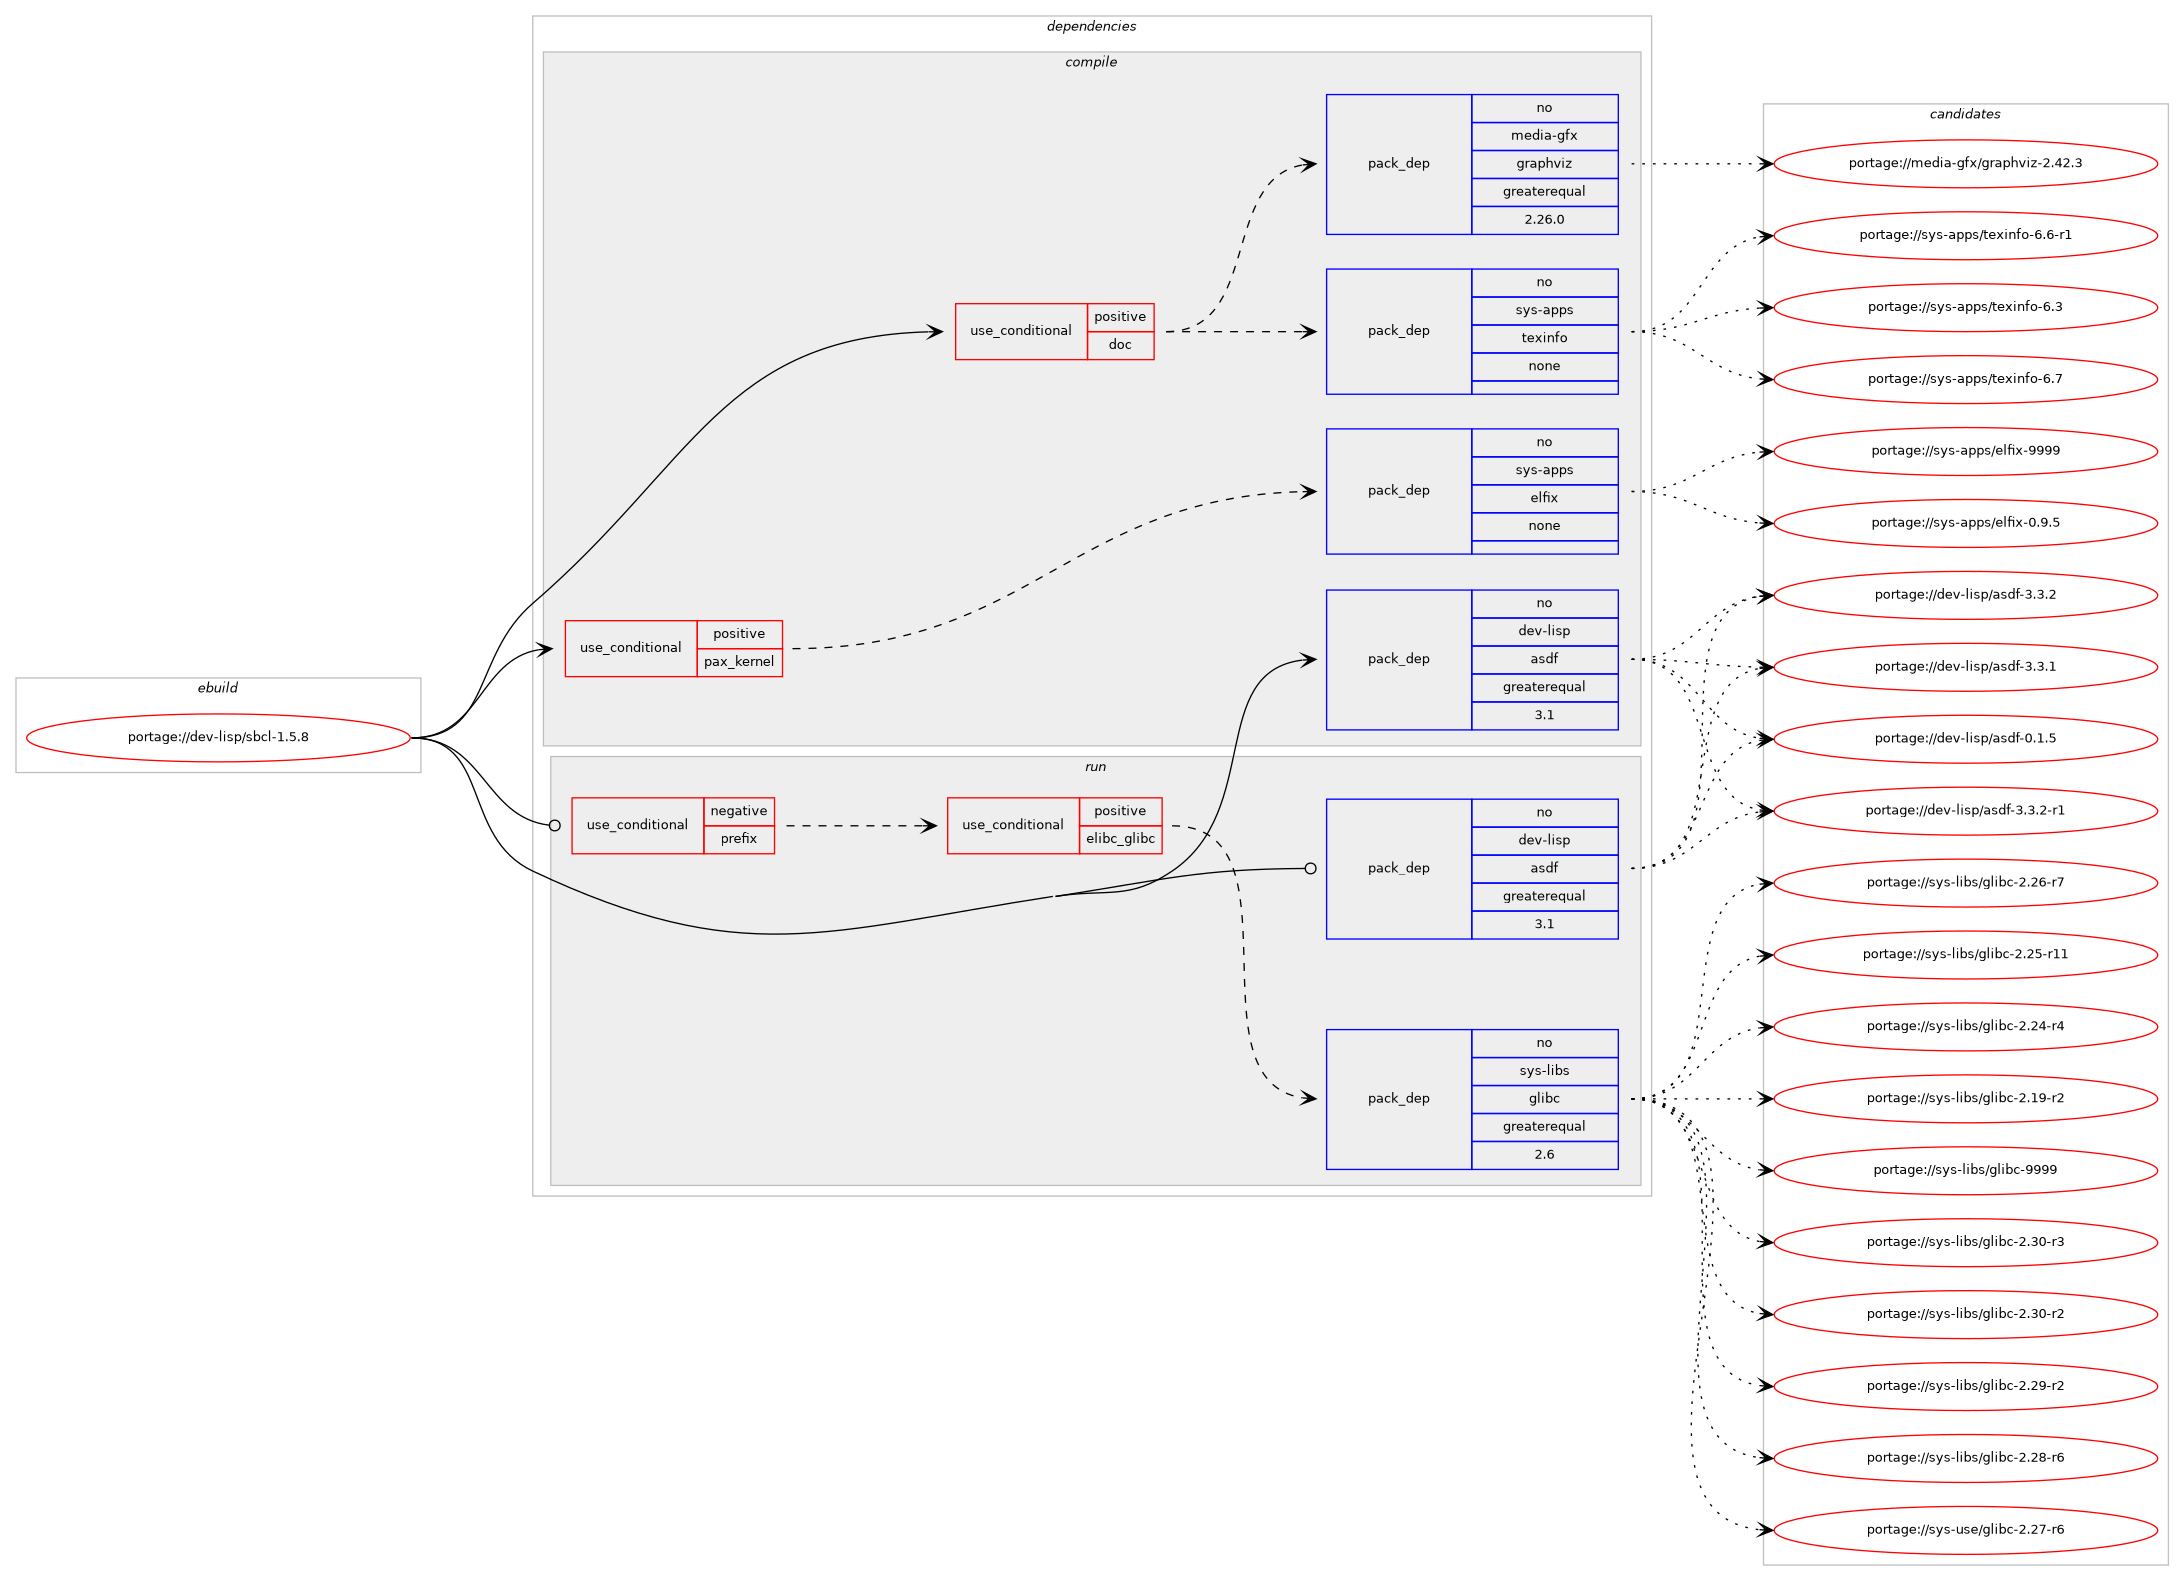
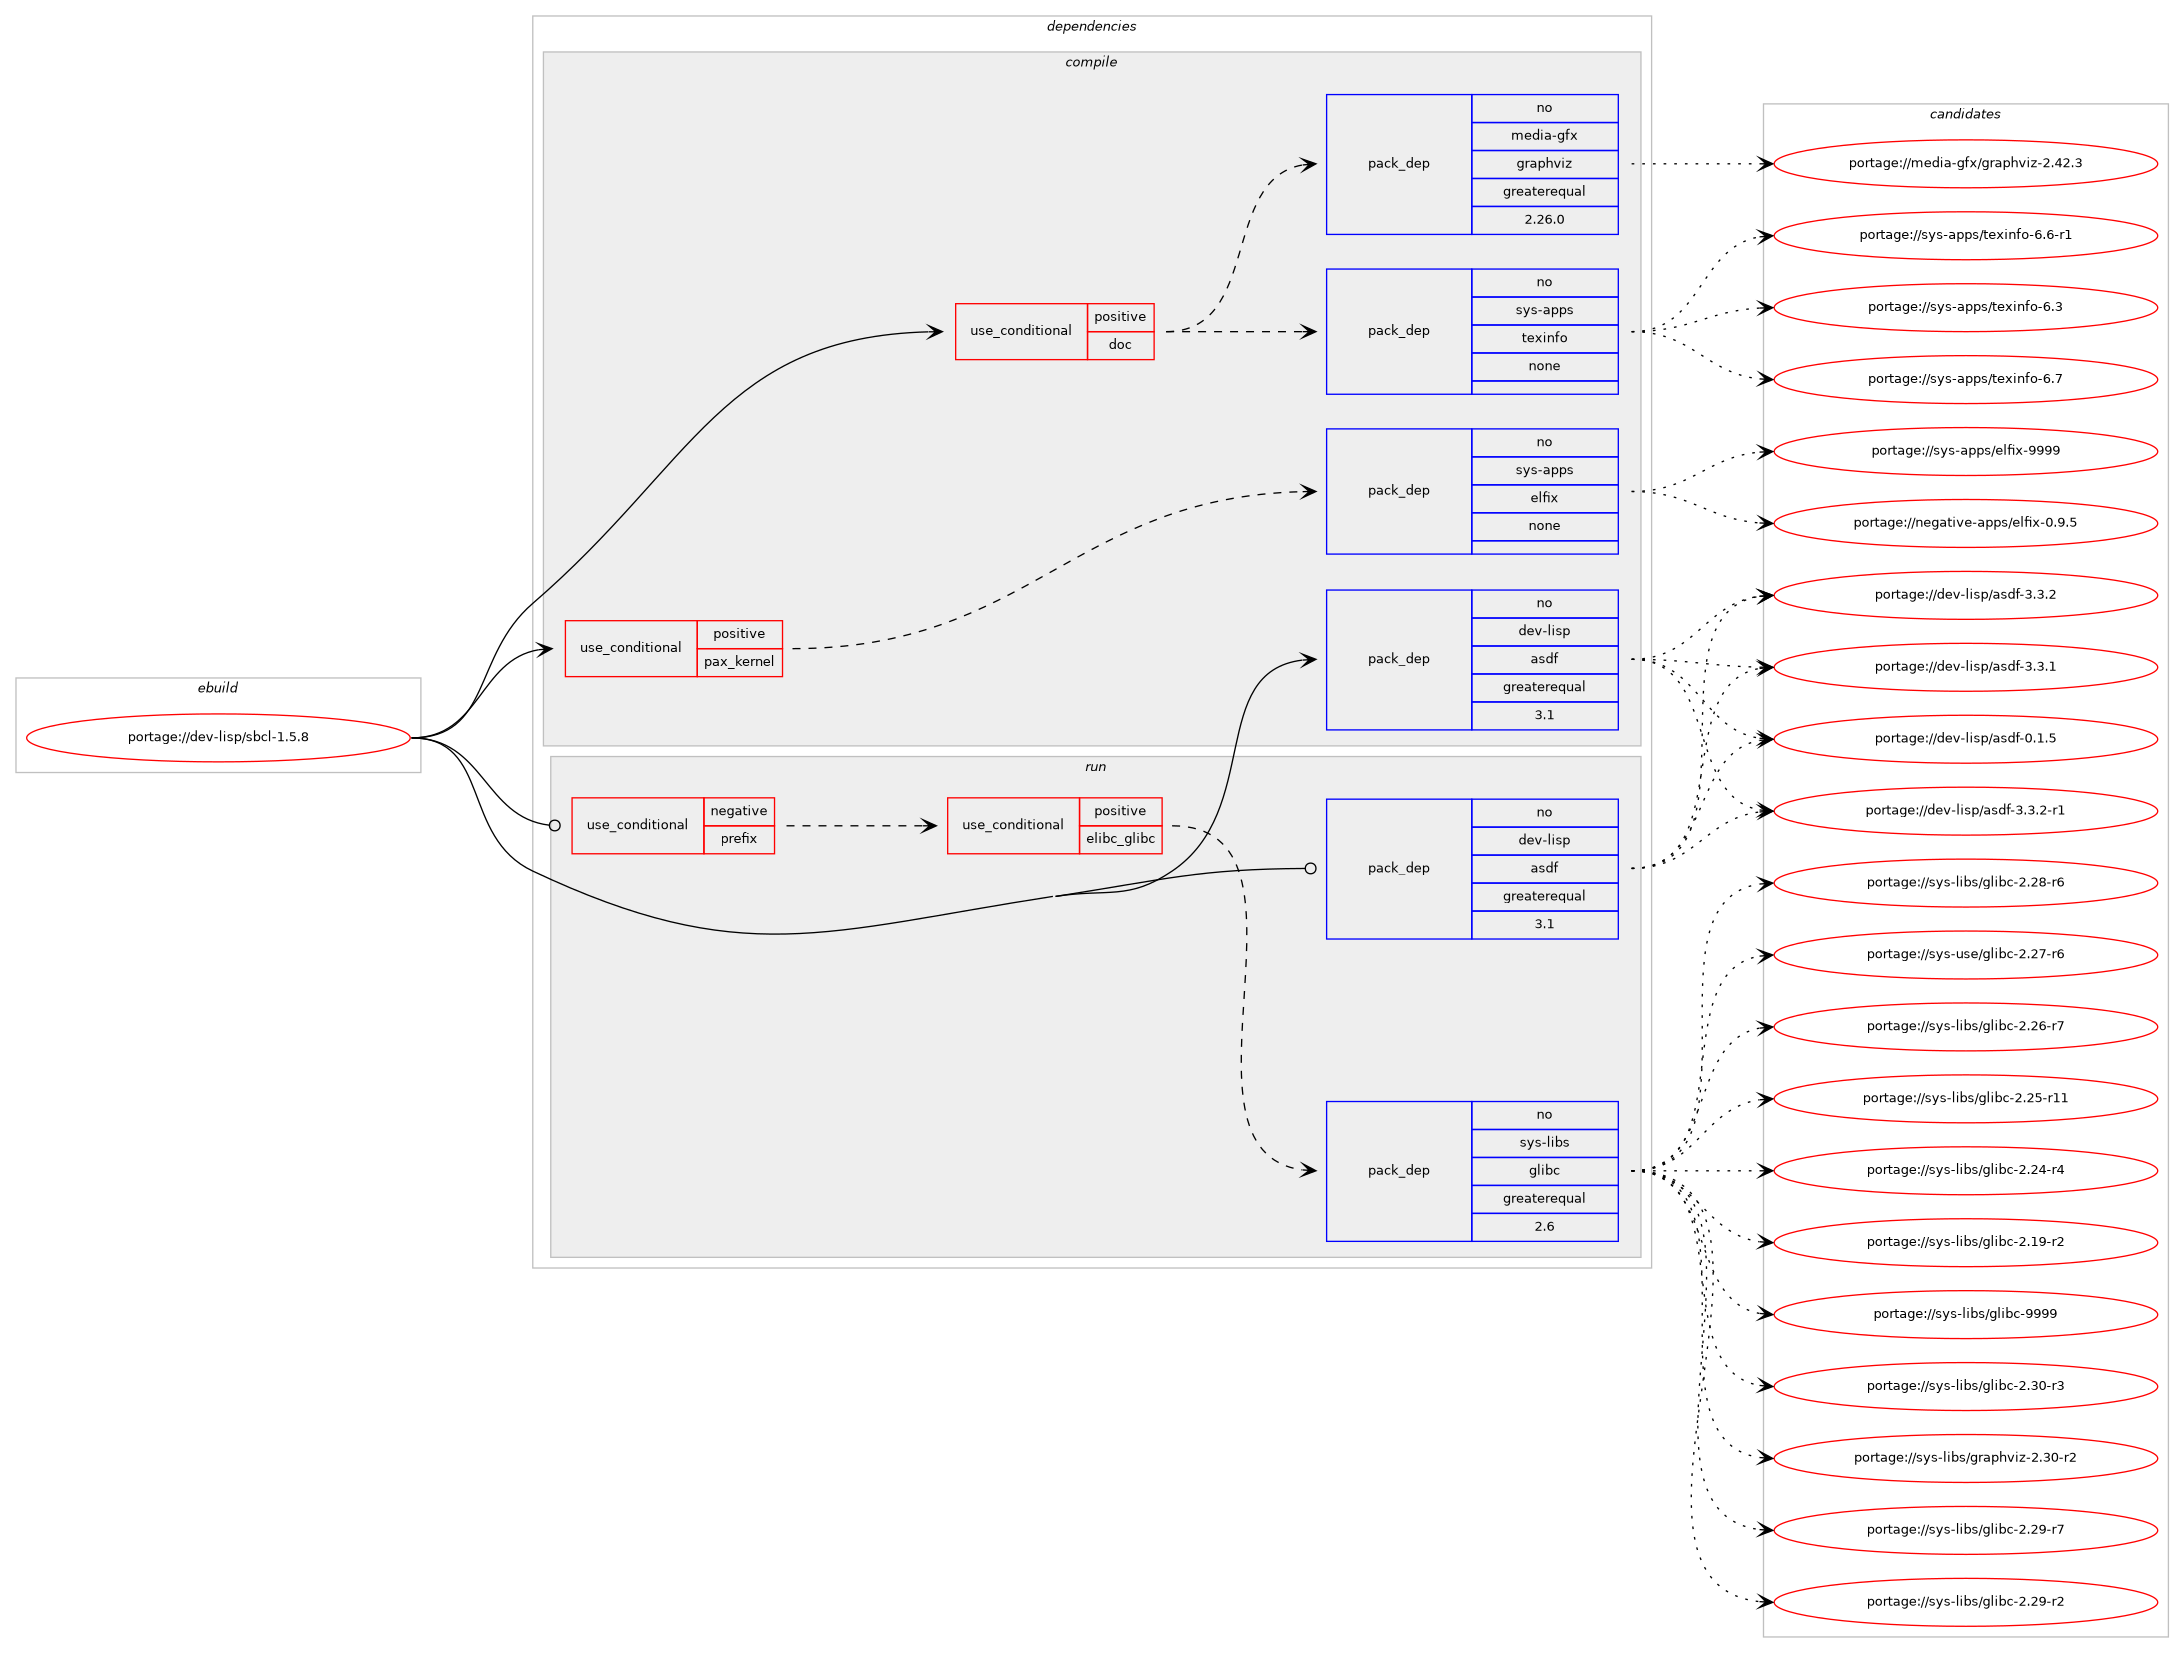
(1966, 523) -> (1966, 523)
(1966, 1315) -> (1966, 1458)
none -> (1966, 1530)
